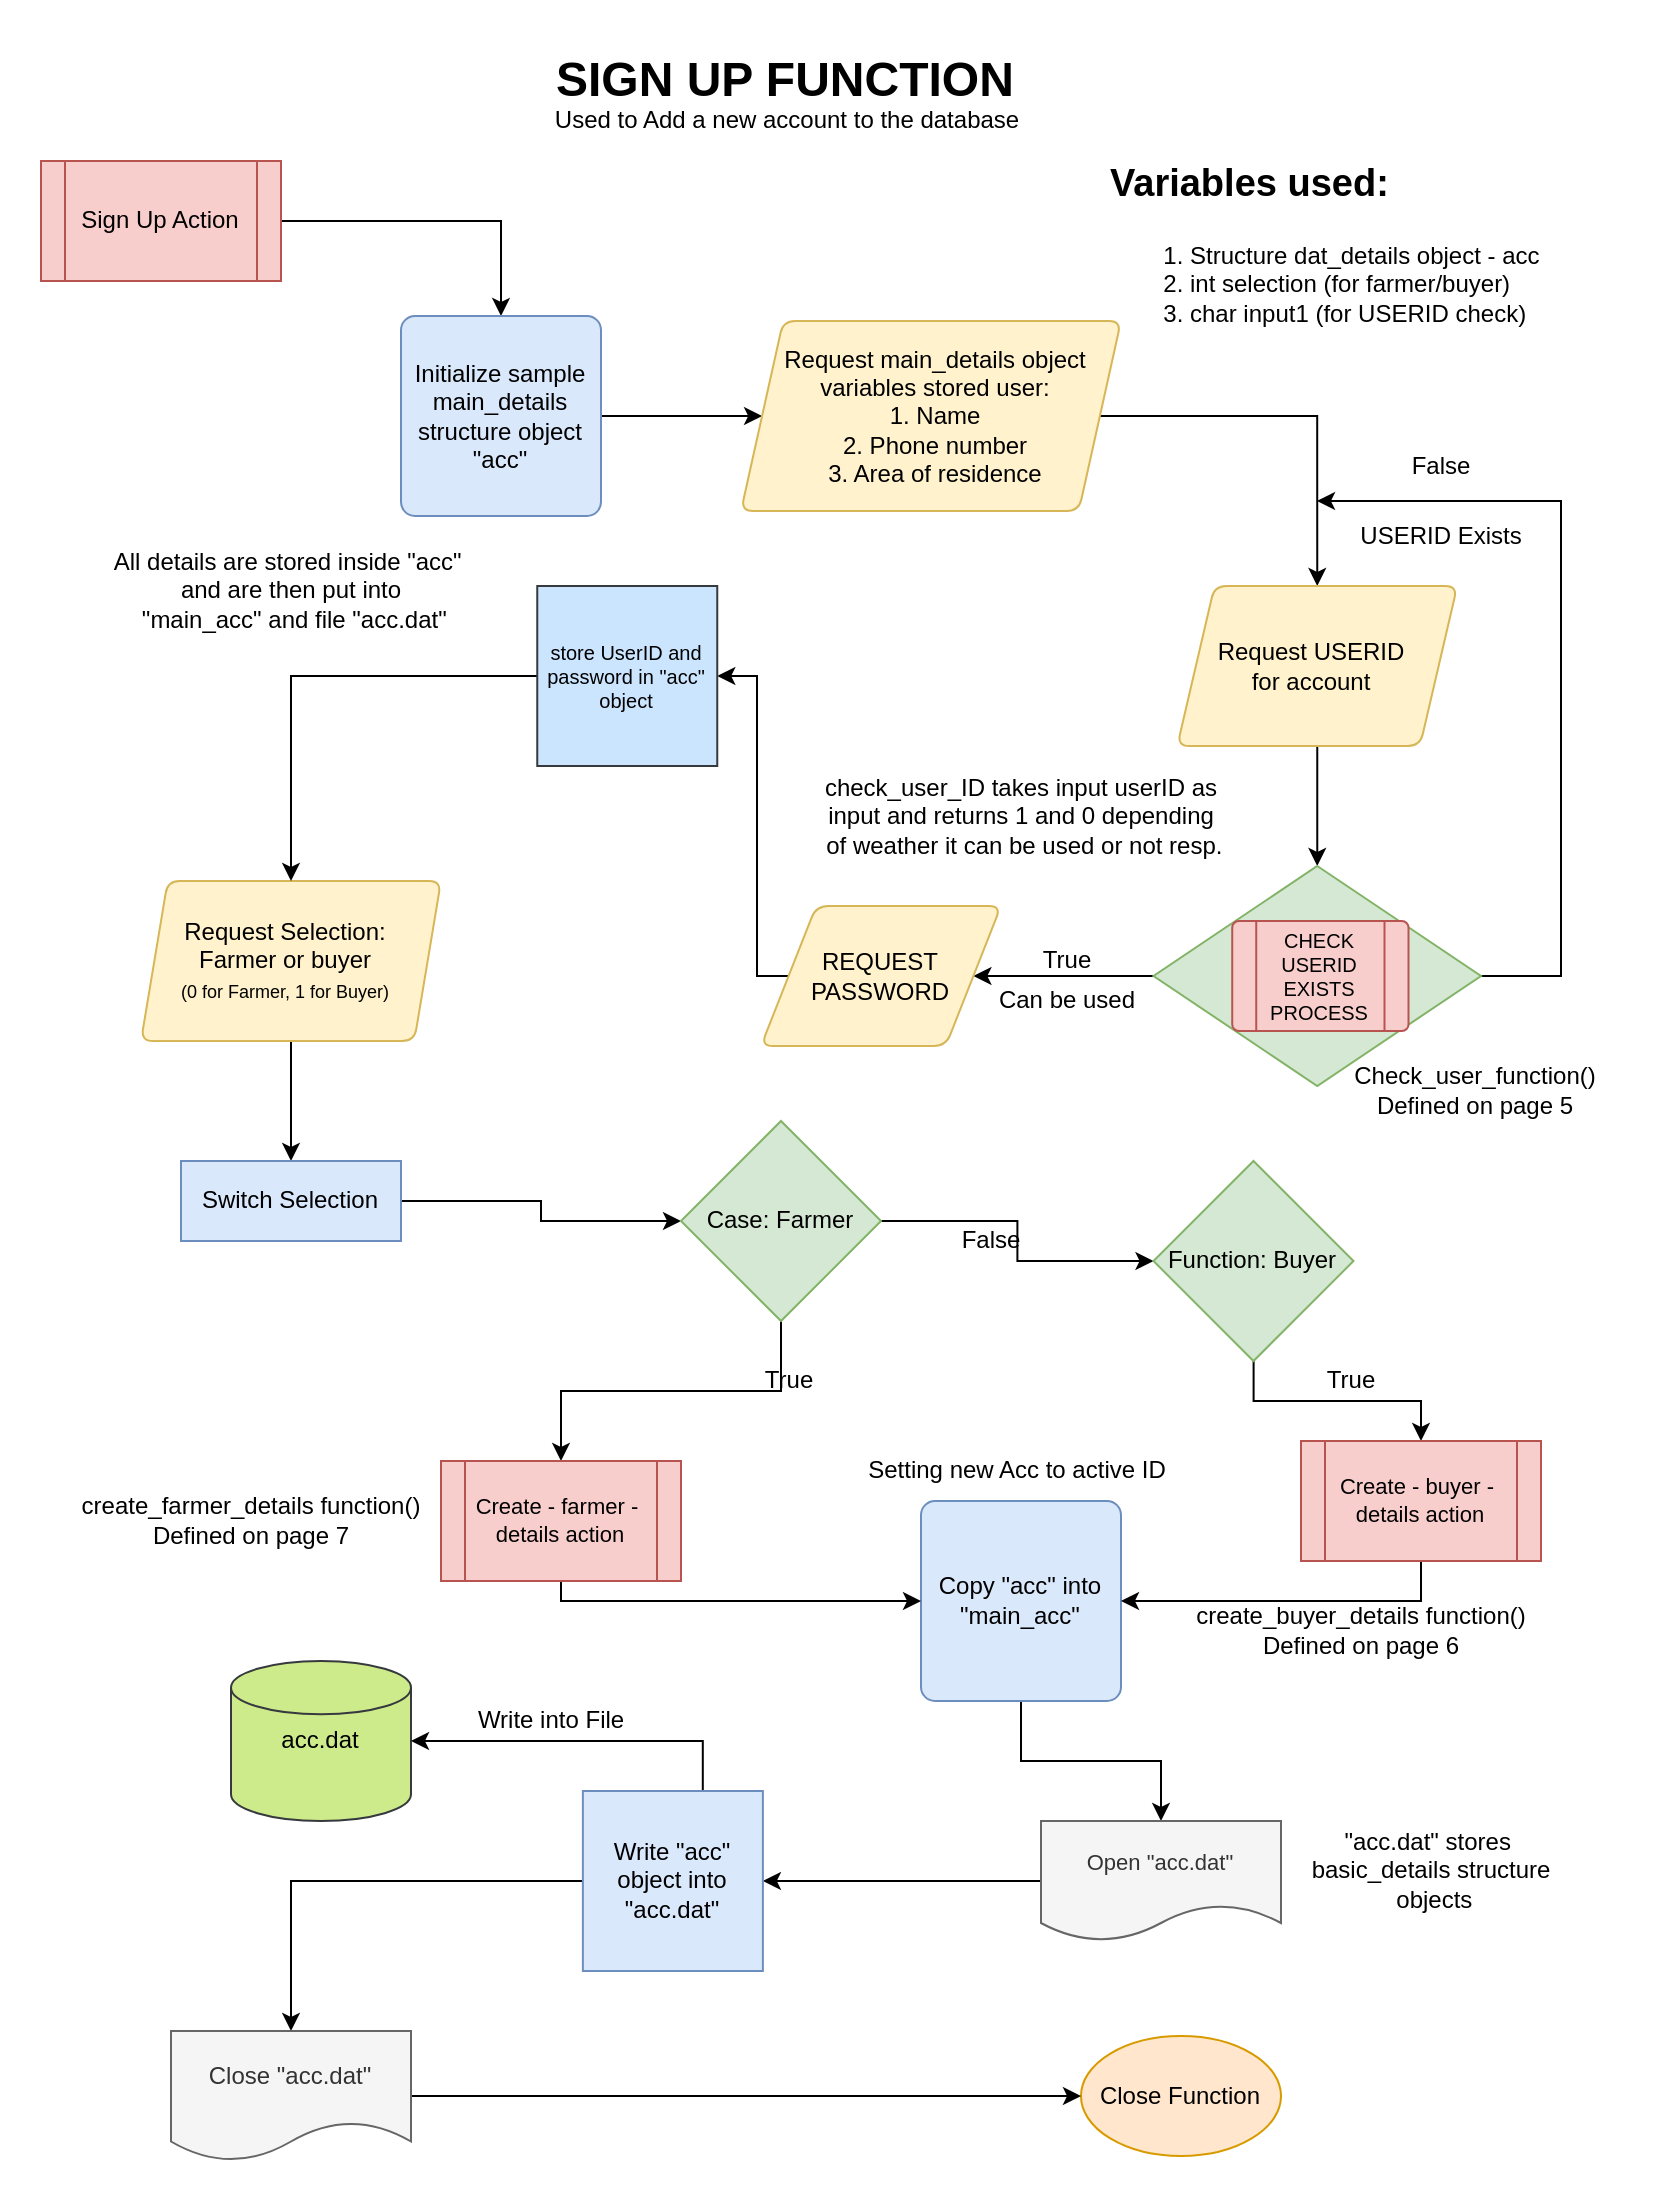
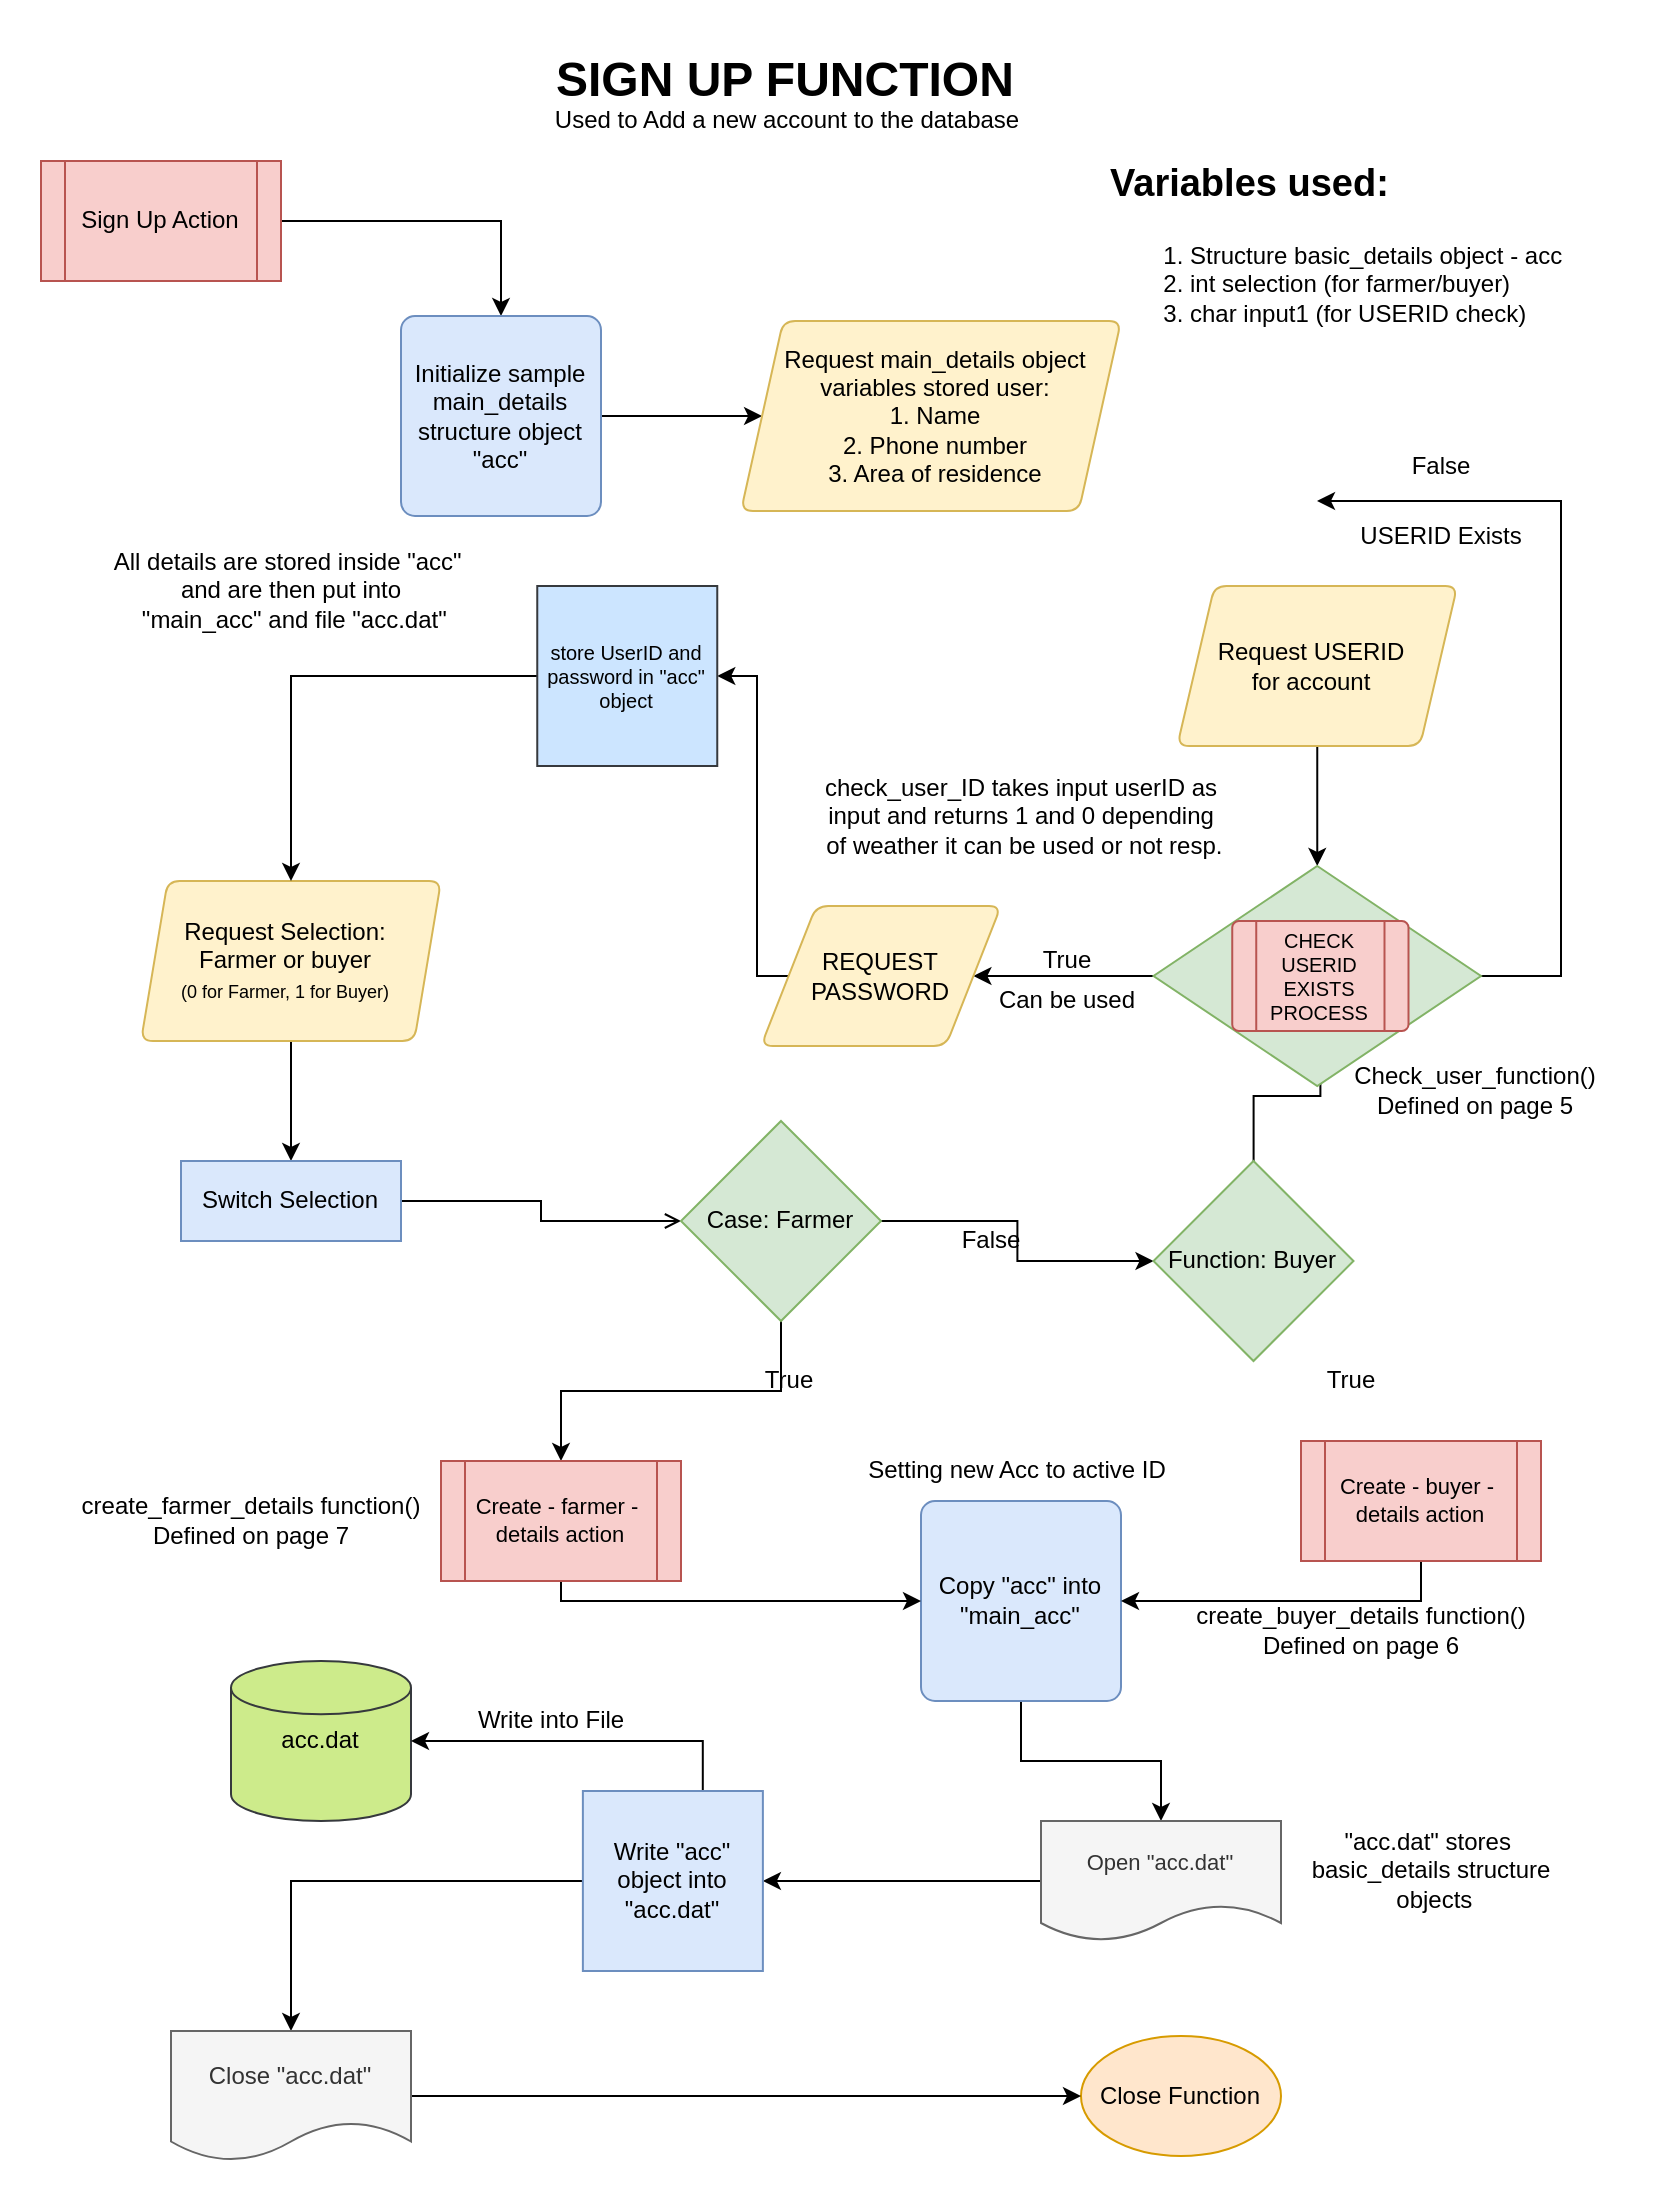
(1321, 179) -> (1331, 179)
(1287, 416) -> none
(666, 1221) -> (668, 1221)
(1331, 1401) -> (1261, 1096)
